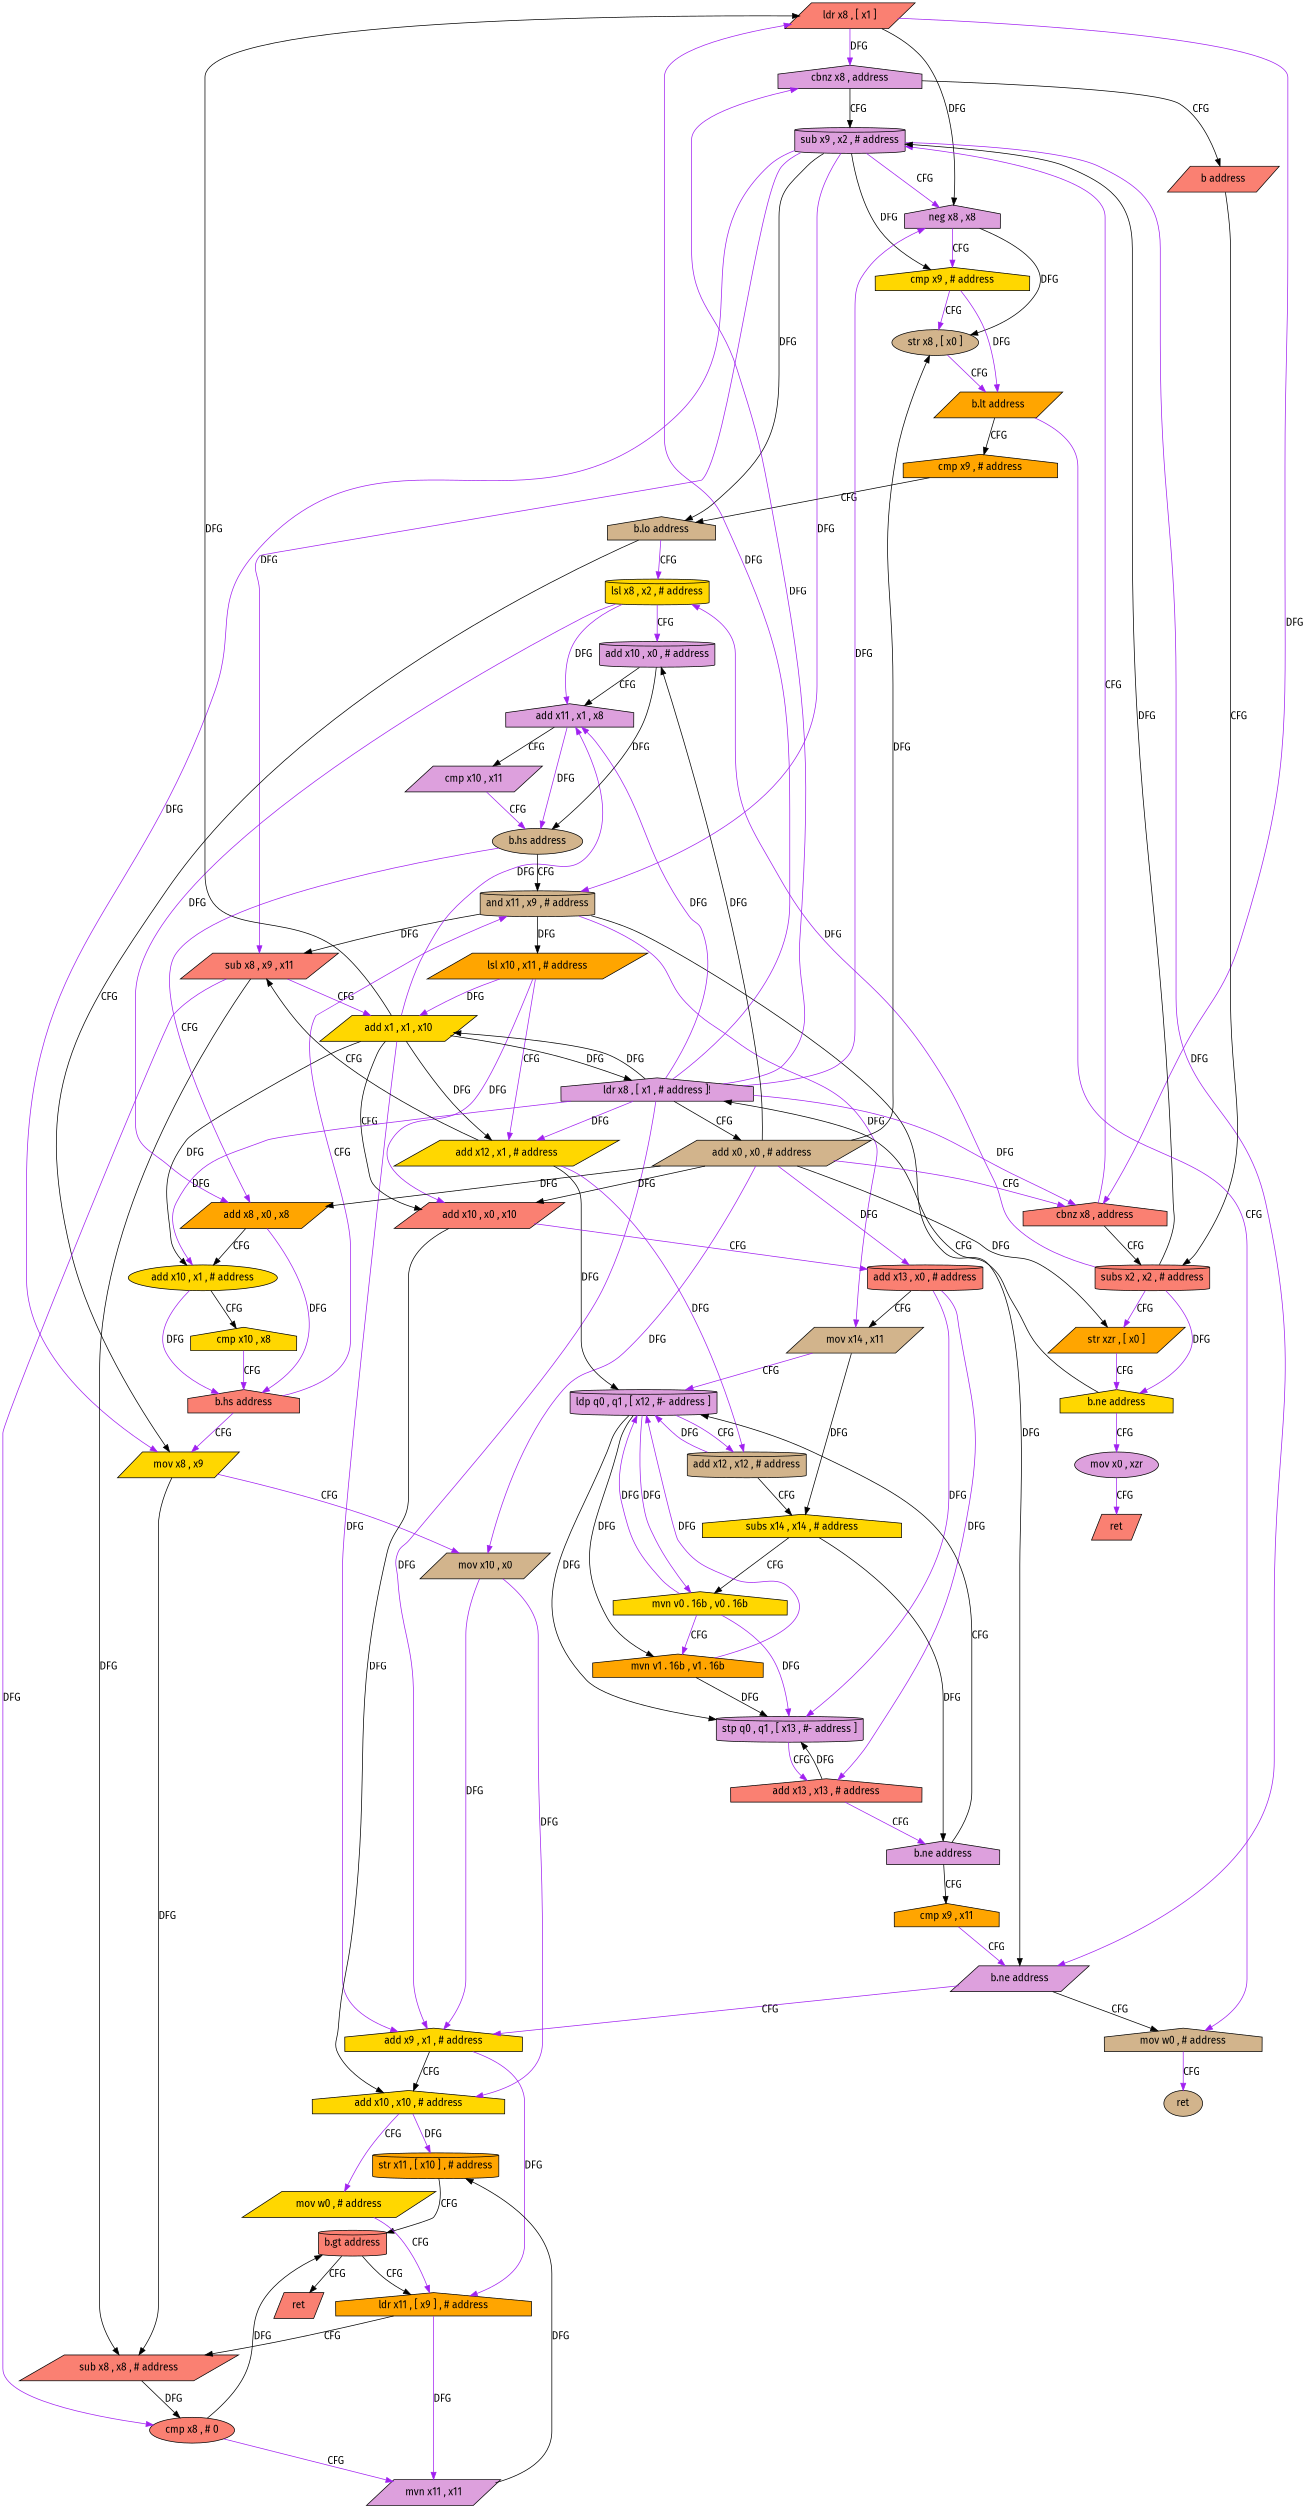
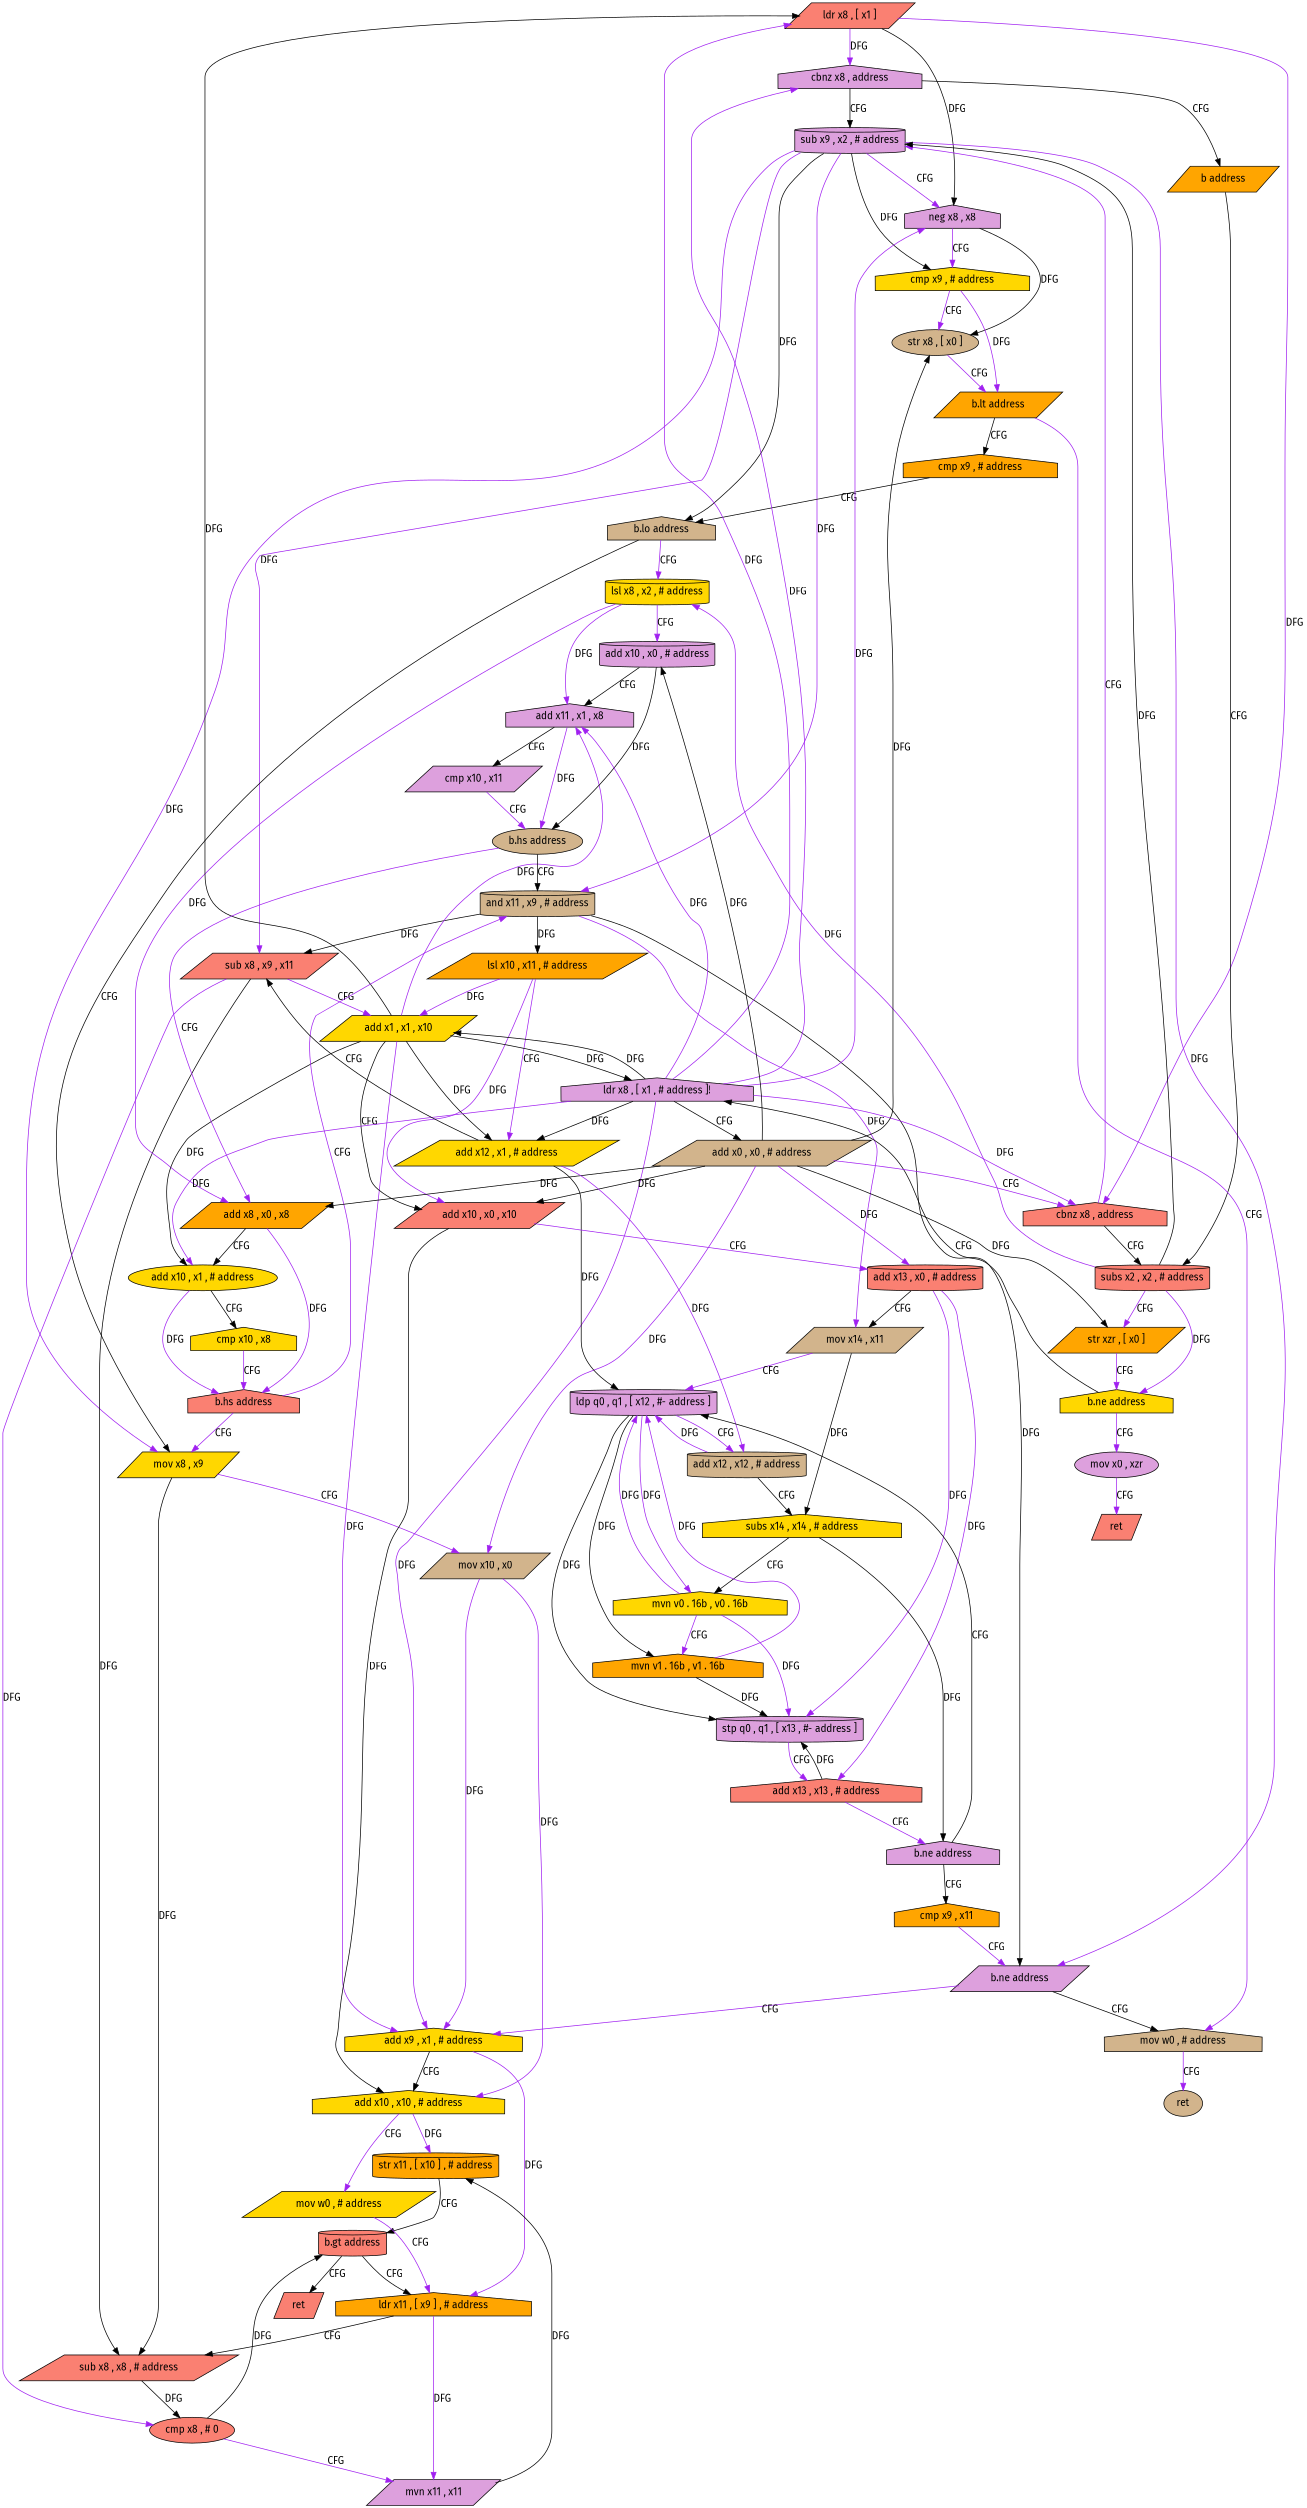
(1223, 179) -> (1223, 179)
(588, 1119) -> (588, 1119)
